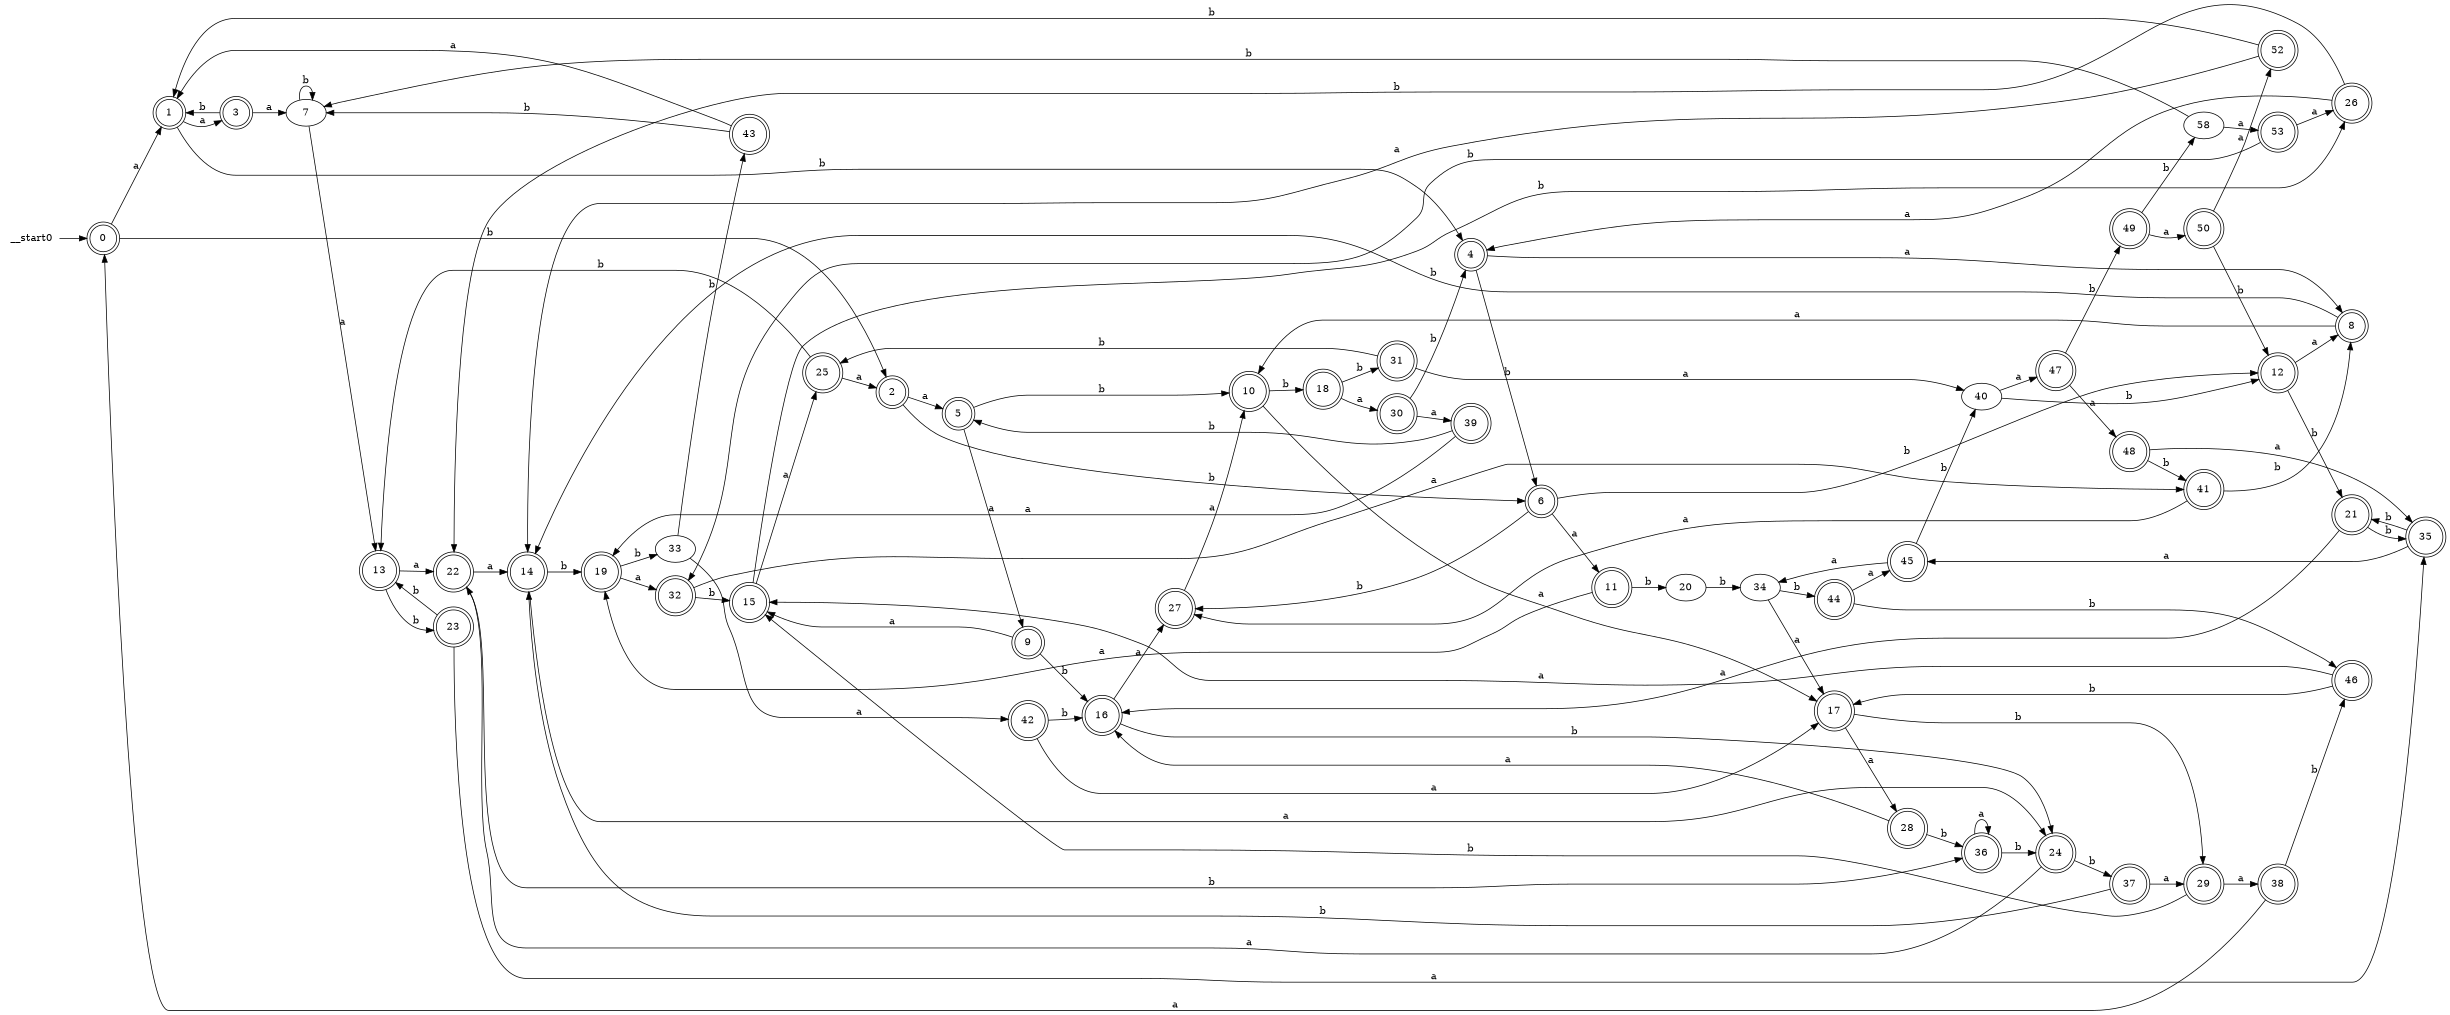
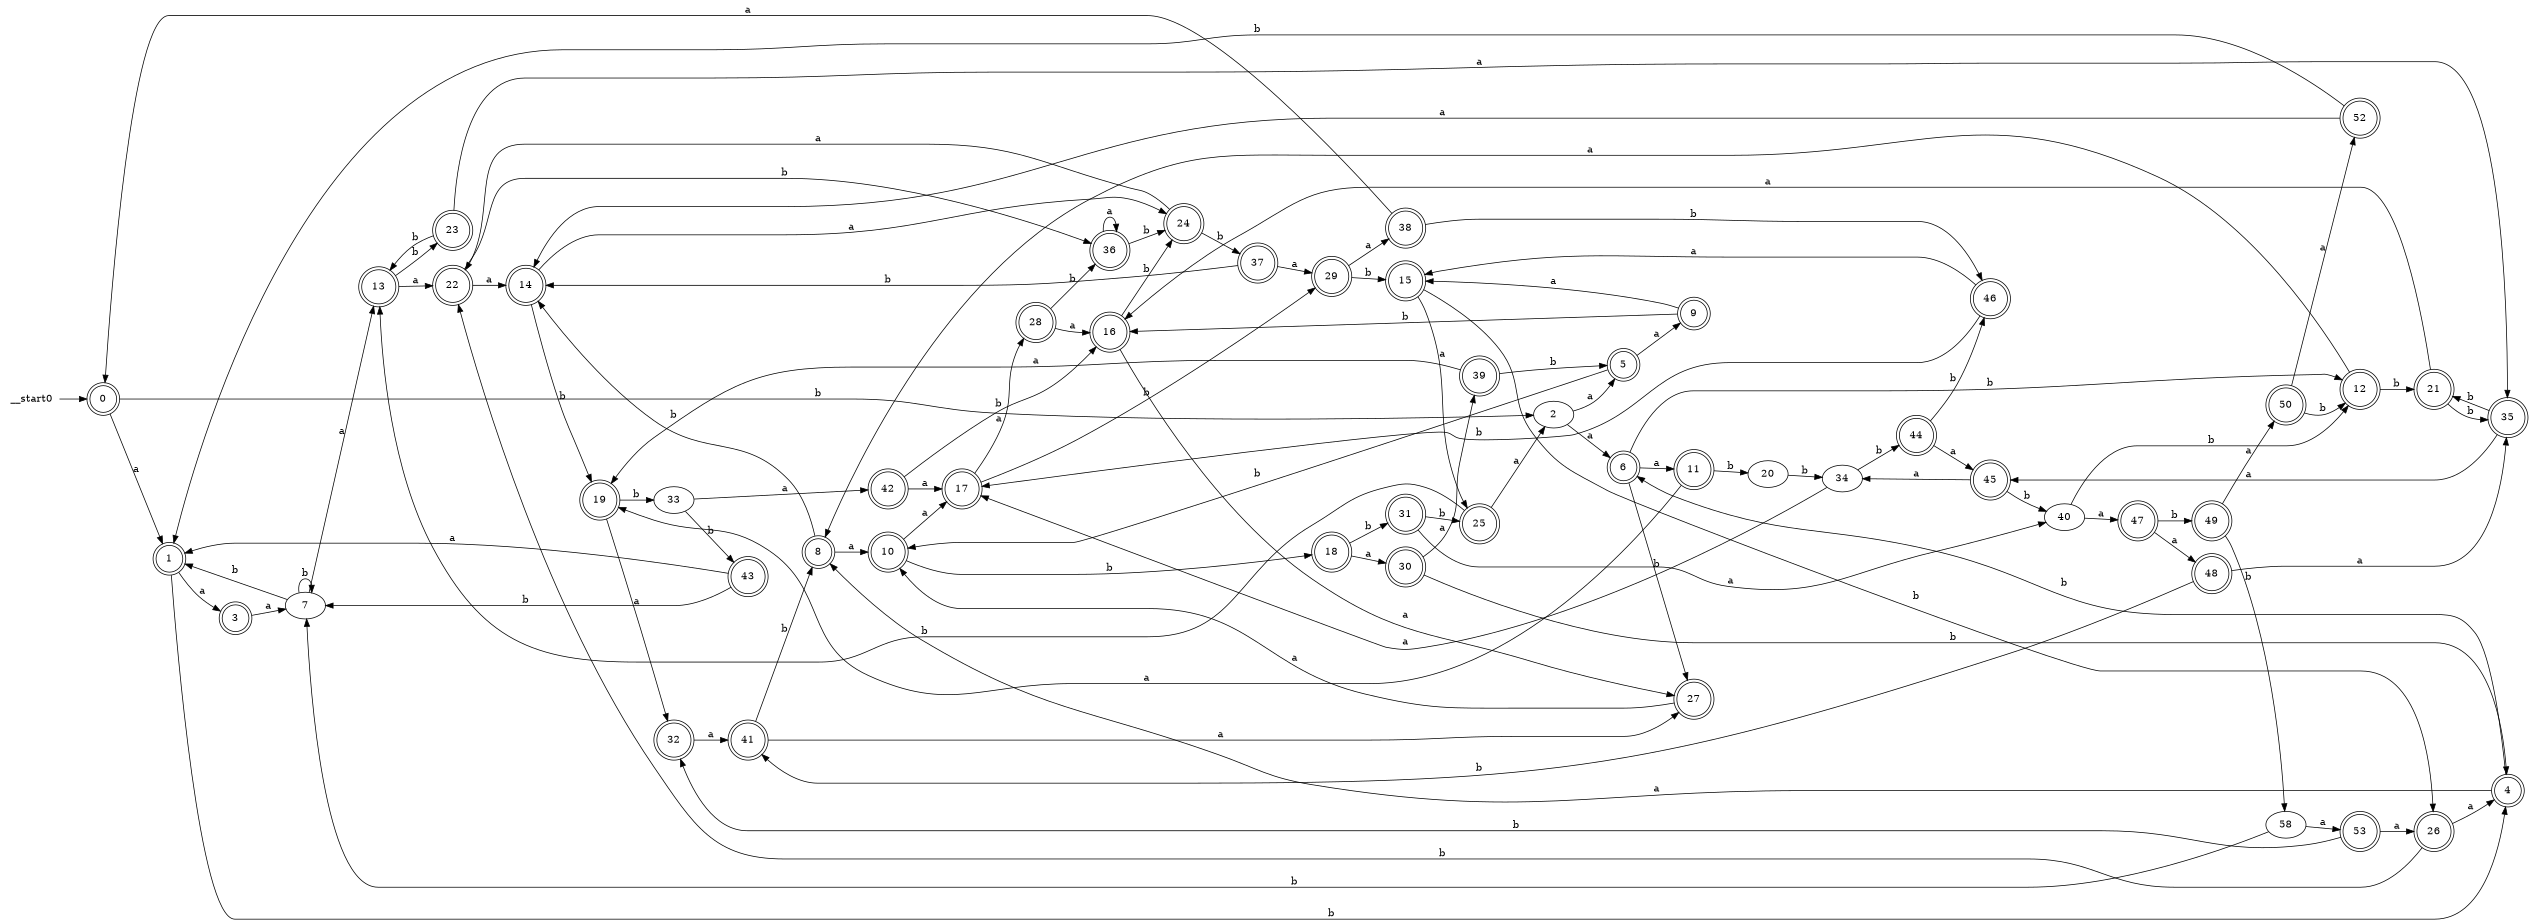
(207, 113) -> (240, 583)
(892, 392) -> (1554, 415)
(1212, 478) -> (1590, 436)
(709, 599) -> none
